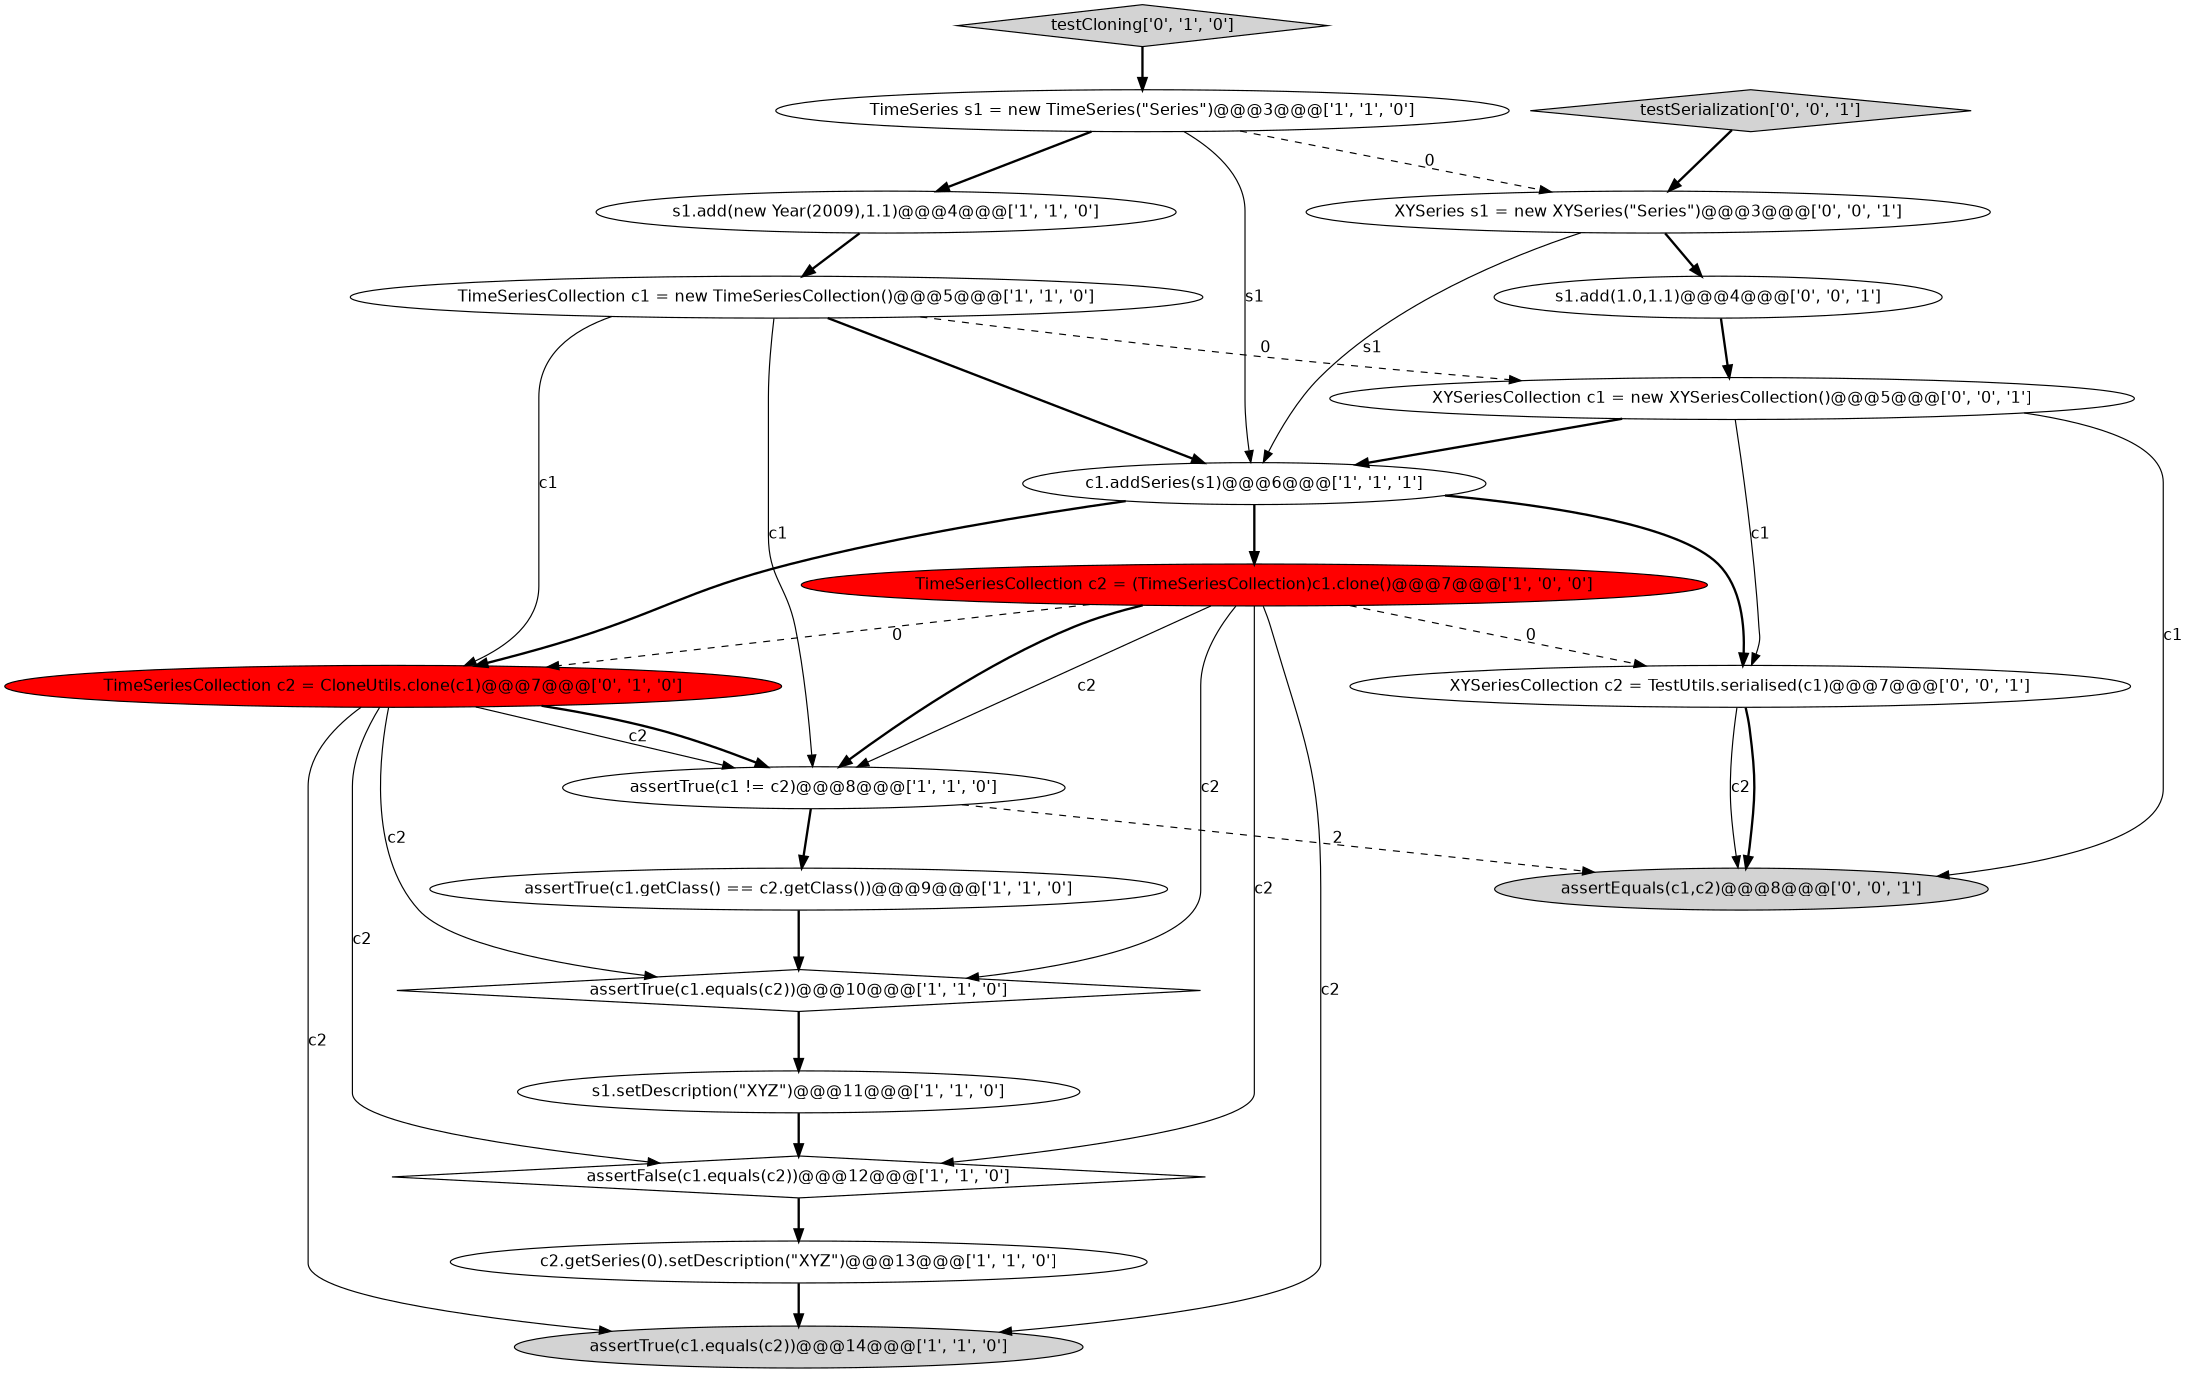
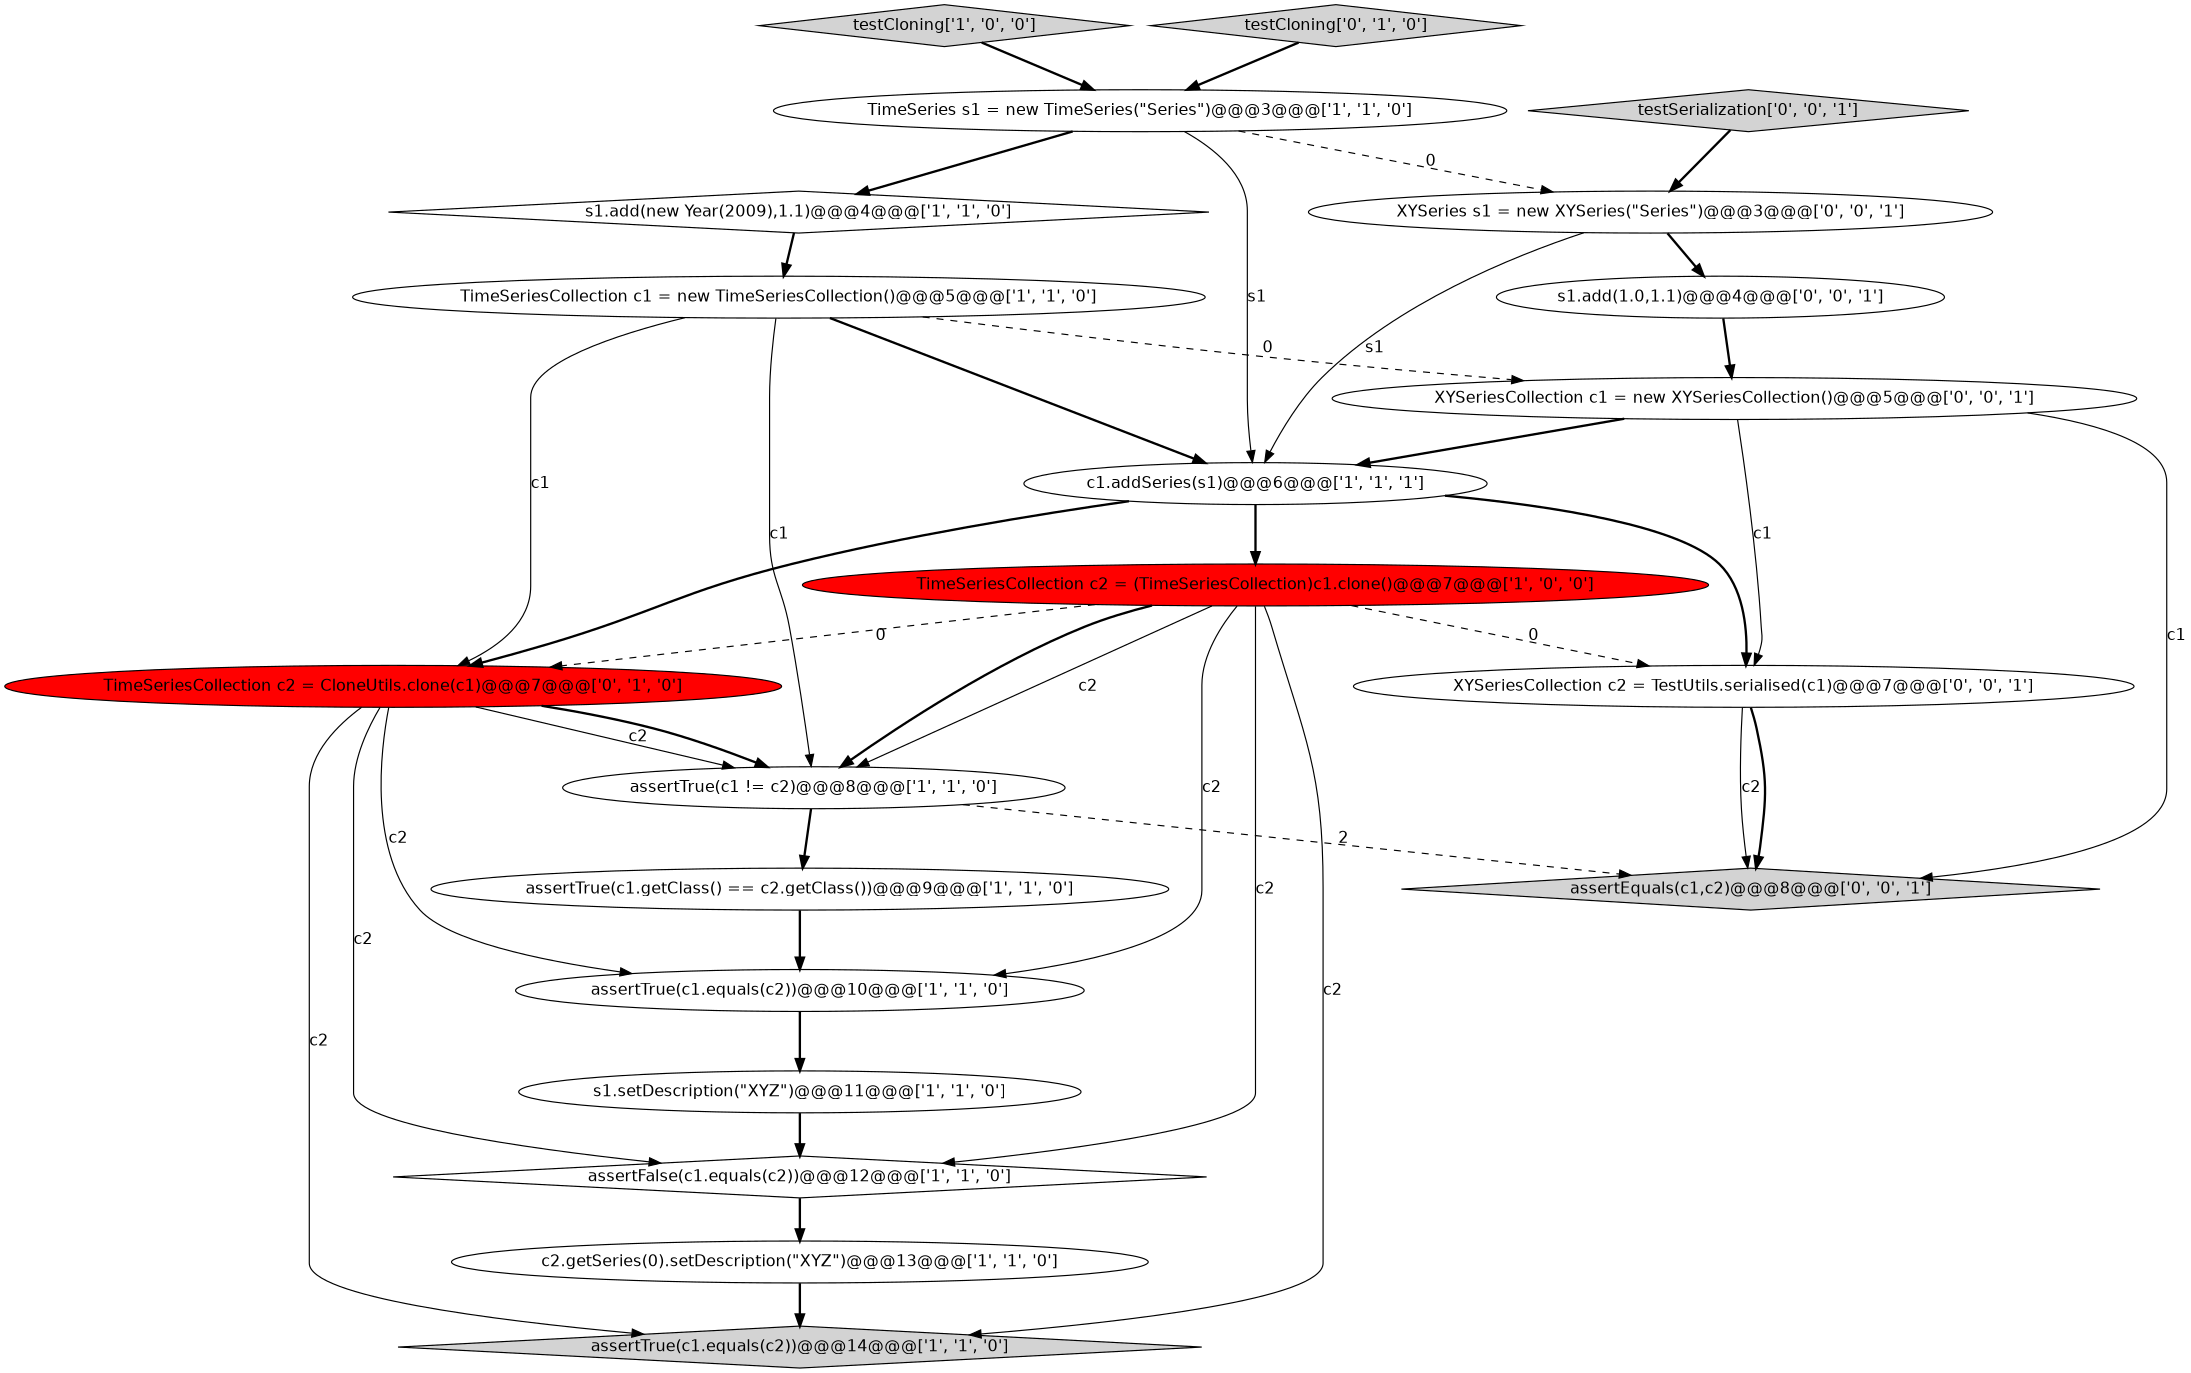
none -> (944, 26)
(886, 212) -> (799, 212)
(1741, 889) -> (1751, 889)
(799, 990) -> (800, 990)
(799, 1347) -> (800, 1347)
